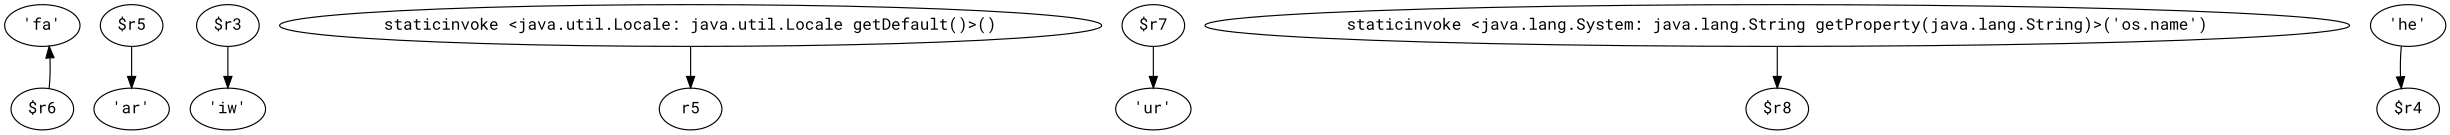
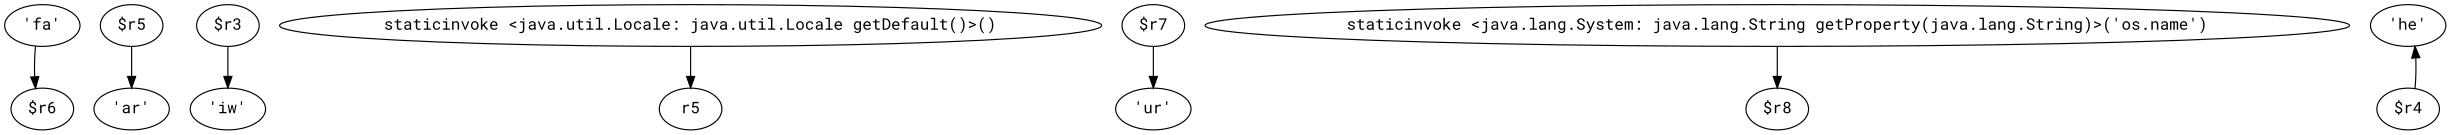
(2400, 61) -> (2416, 73)
(50, 73) -> (35, 61)
